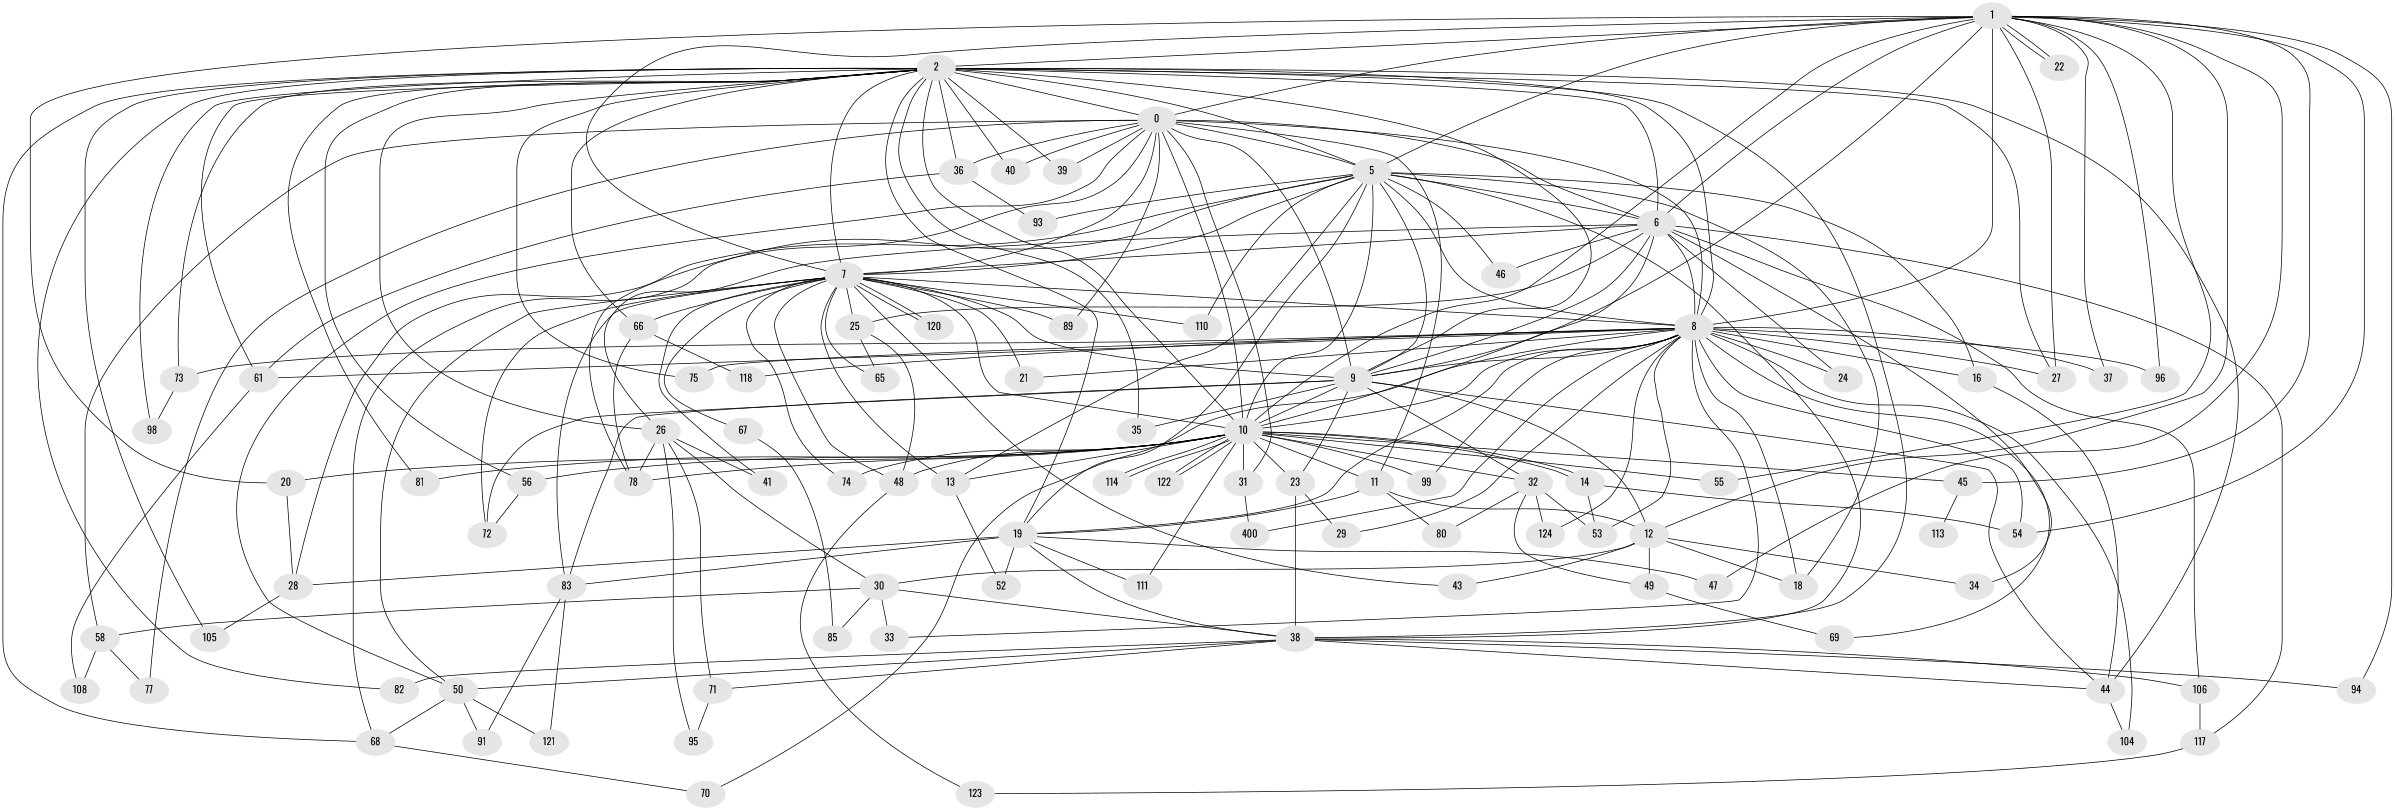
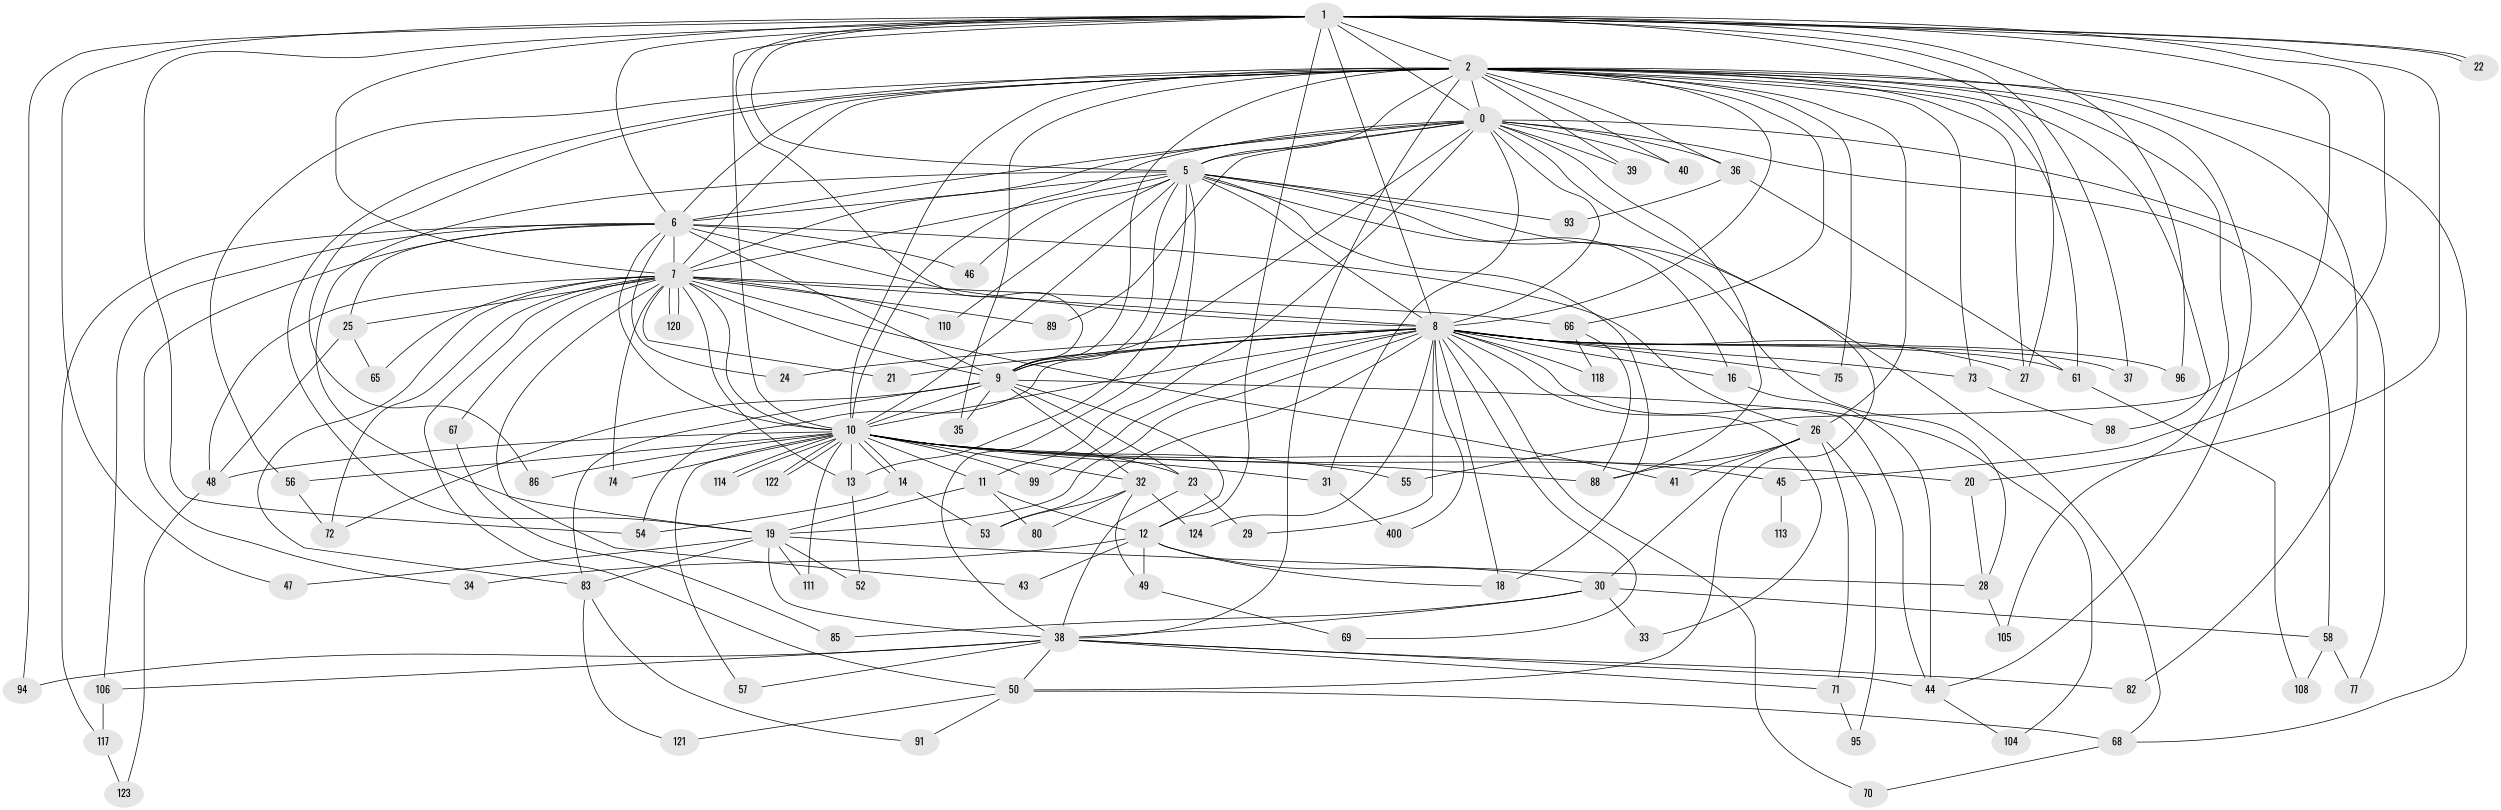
(420, 483) -> (534, 483)
(634, 483) -> (1595, 483)
none -> (743, 691)
